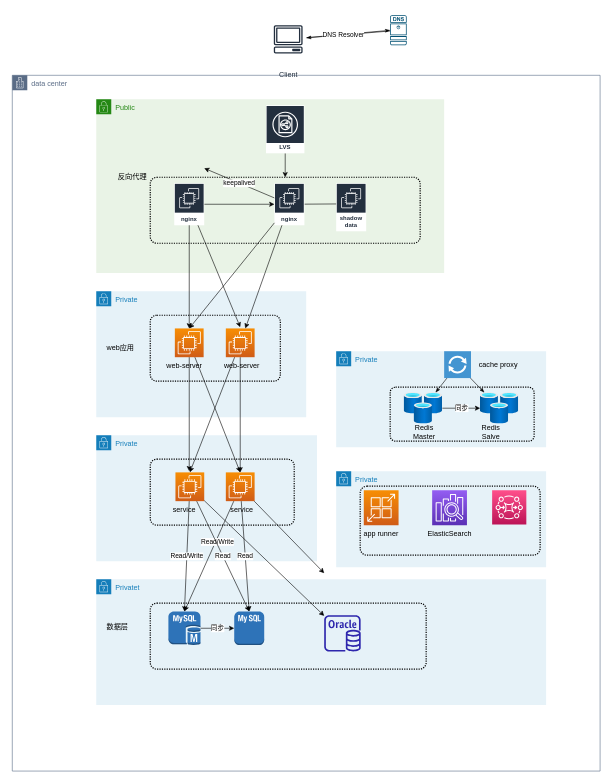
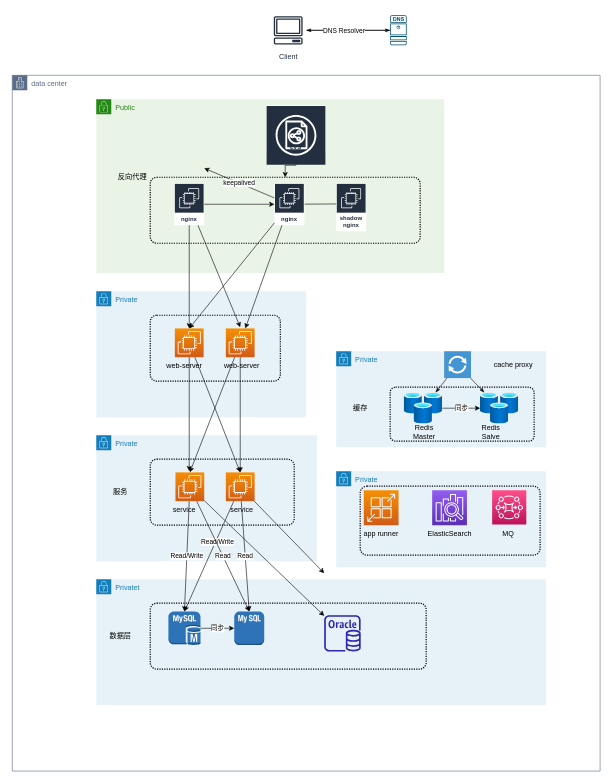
(288, 39) -> (288, 30)
(285, 129) -> (296, 129)
(351, 222) -> (351, 222)
(120, 348) -> none
(498, 365) -> (513, 365)
none -> (360, 408)
none -> (120, 492)
none -> (509, 534)
(117, 627) -> (120, 636)
